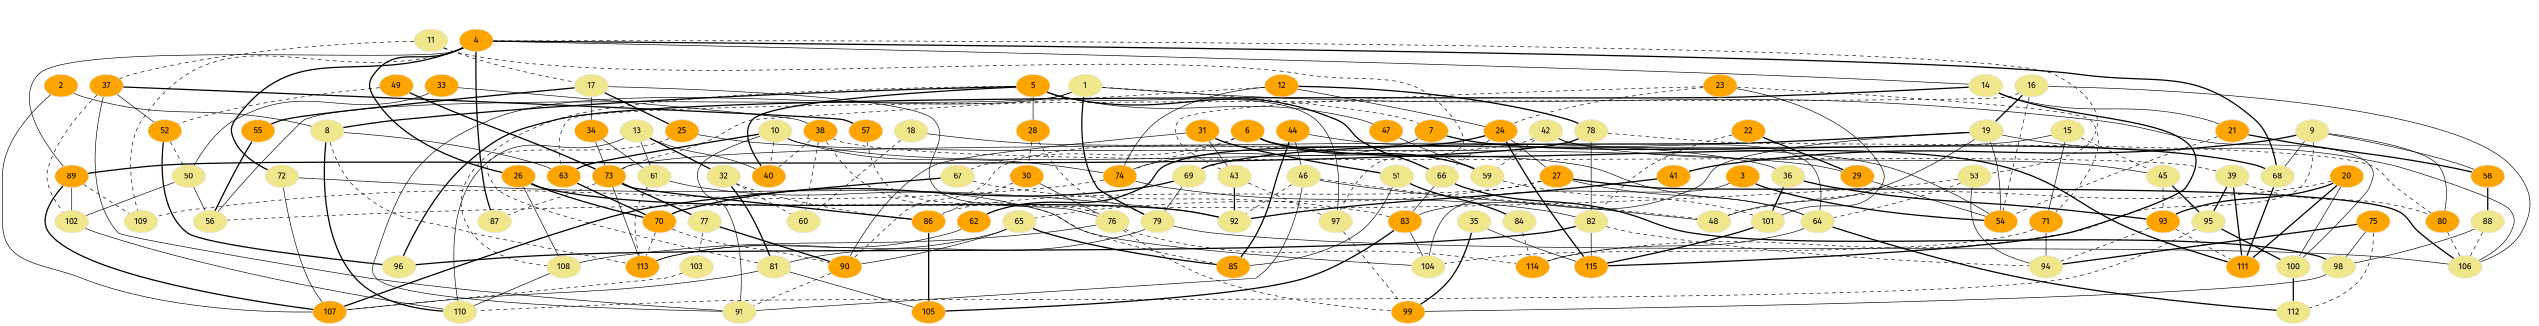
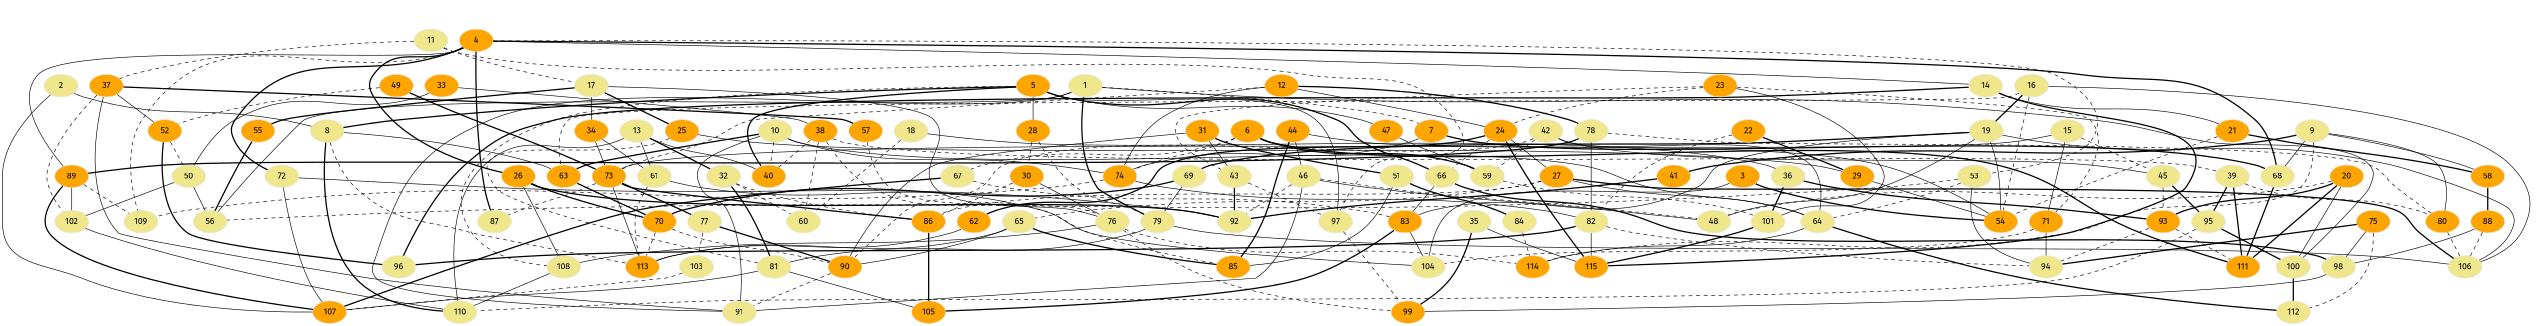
(61, 86) -> (61, 86)
(2488, 222) -> (2488, 222)
